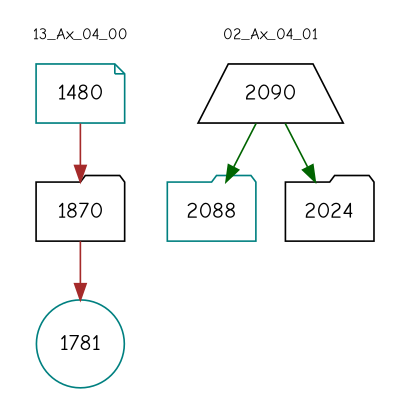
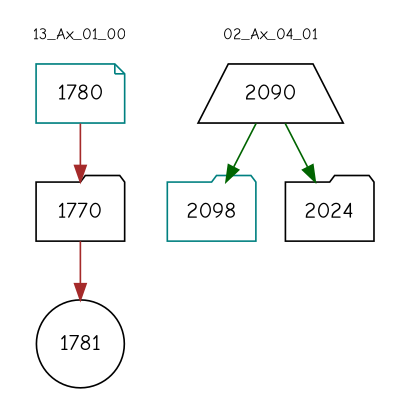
(80, 35) -> (80, 35)
(80, 93) -> (80, 93)
(80, 212) -> (80, 212)
(212, 212) -> (212, 212)
(80, 344) -> (80, 344)
